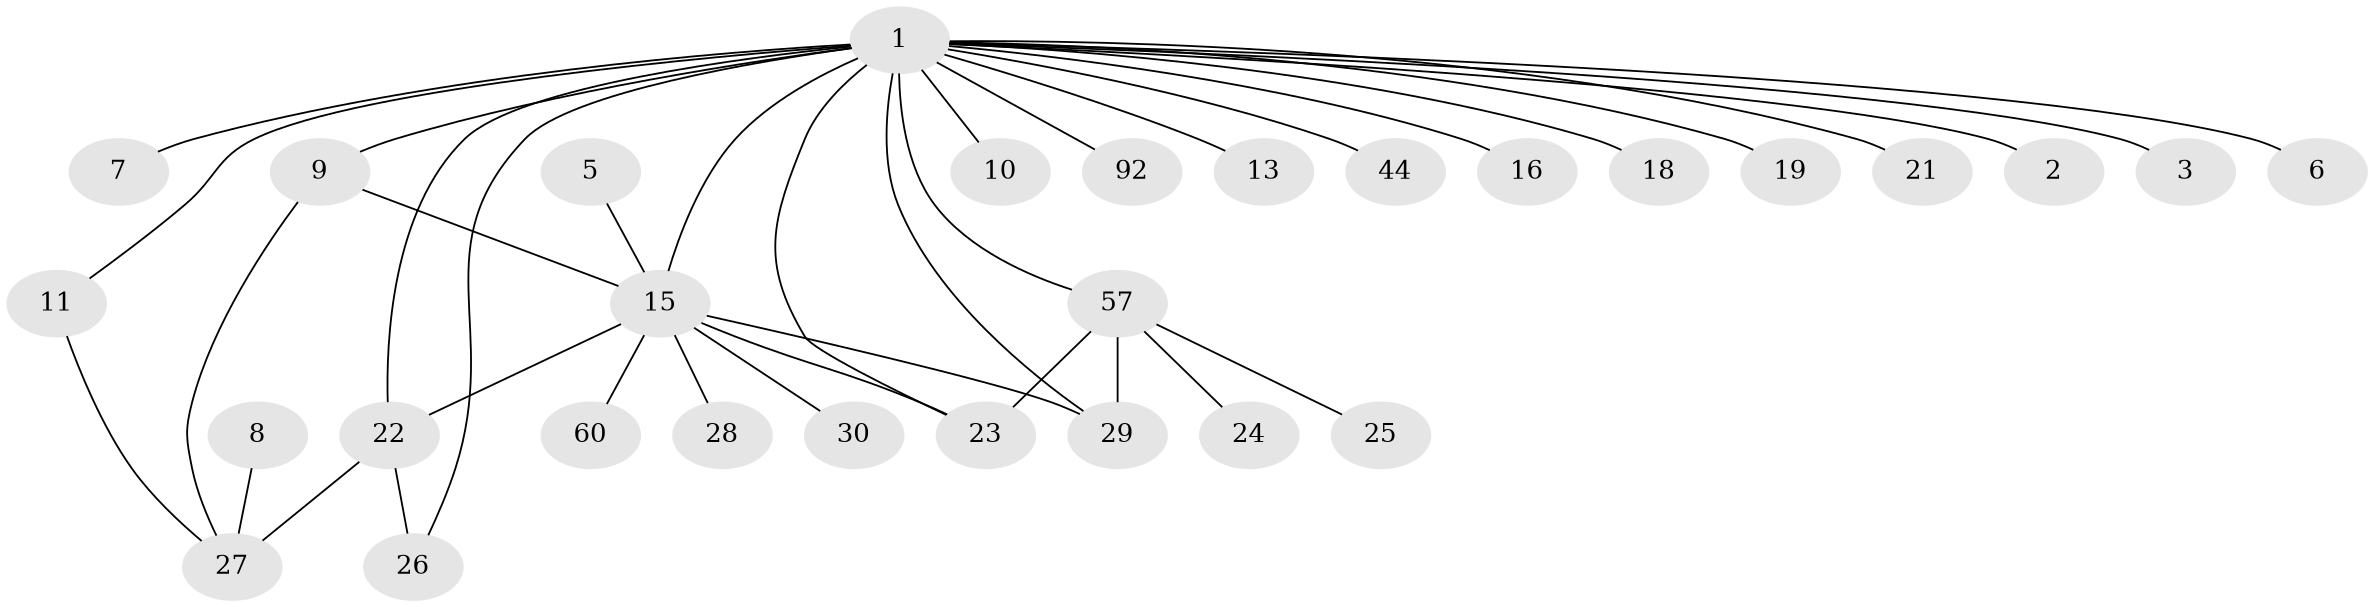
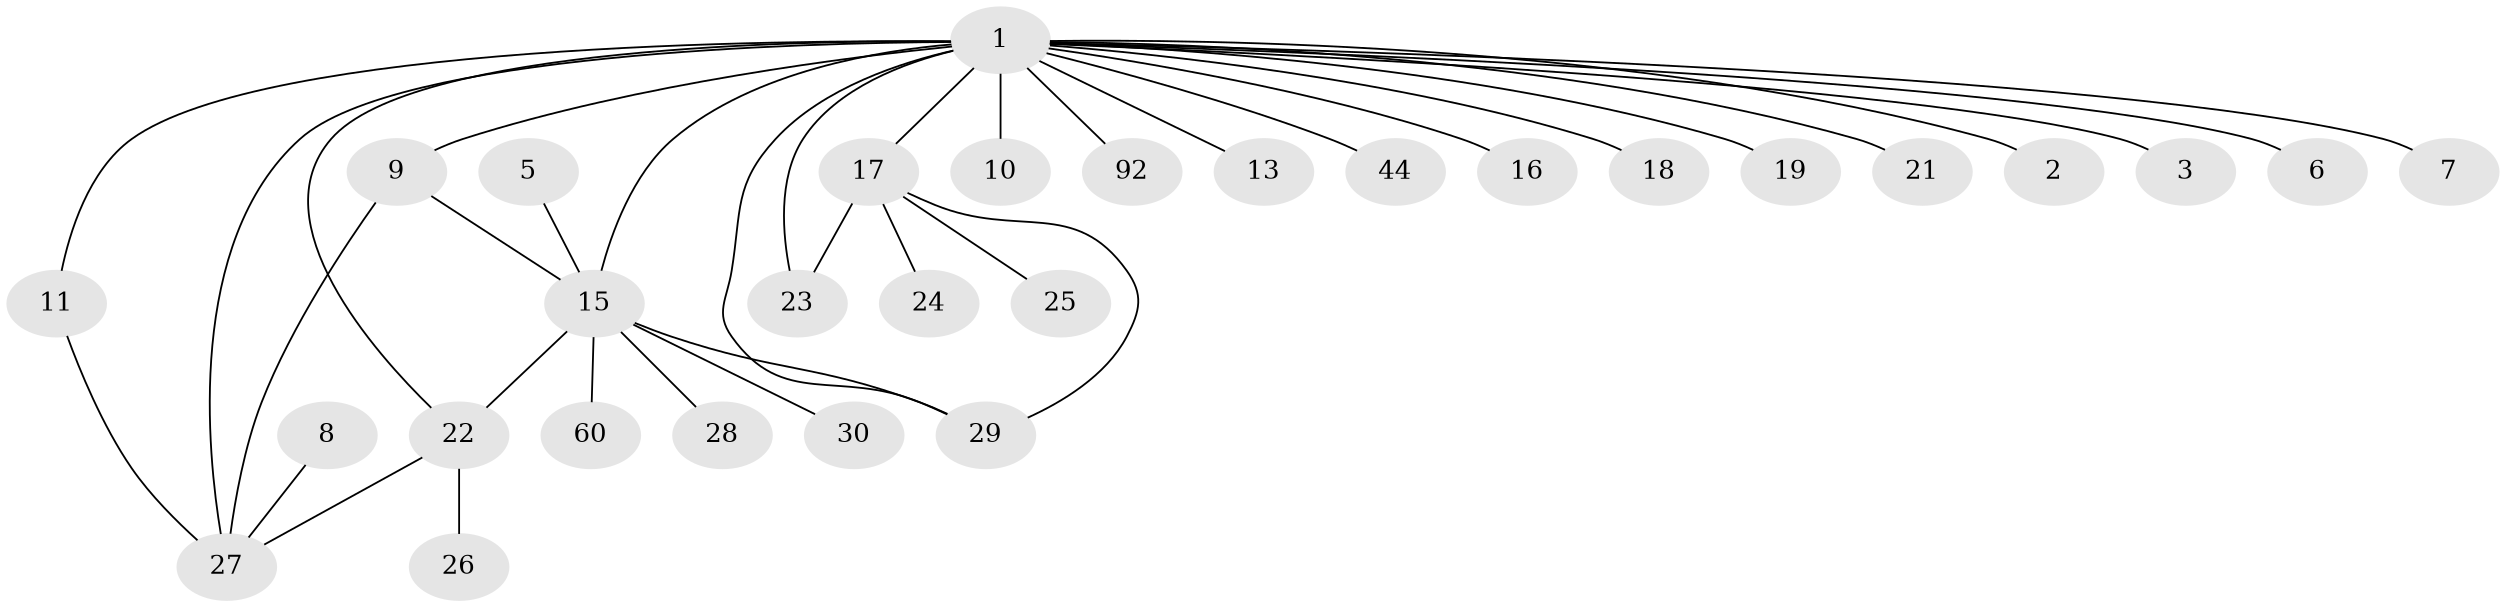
(502, 169) -> (336, 118)
(1118, 304) -> (869, 172)
(825, 368) -> none
